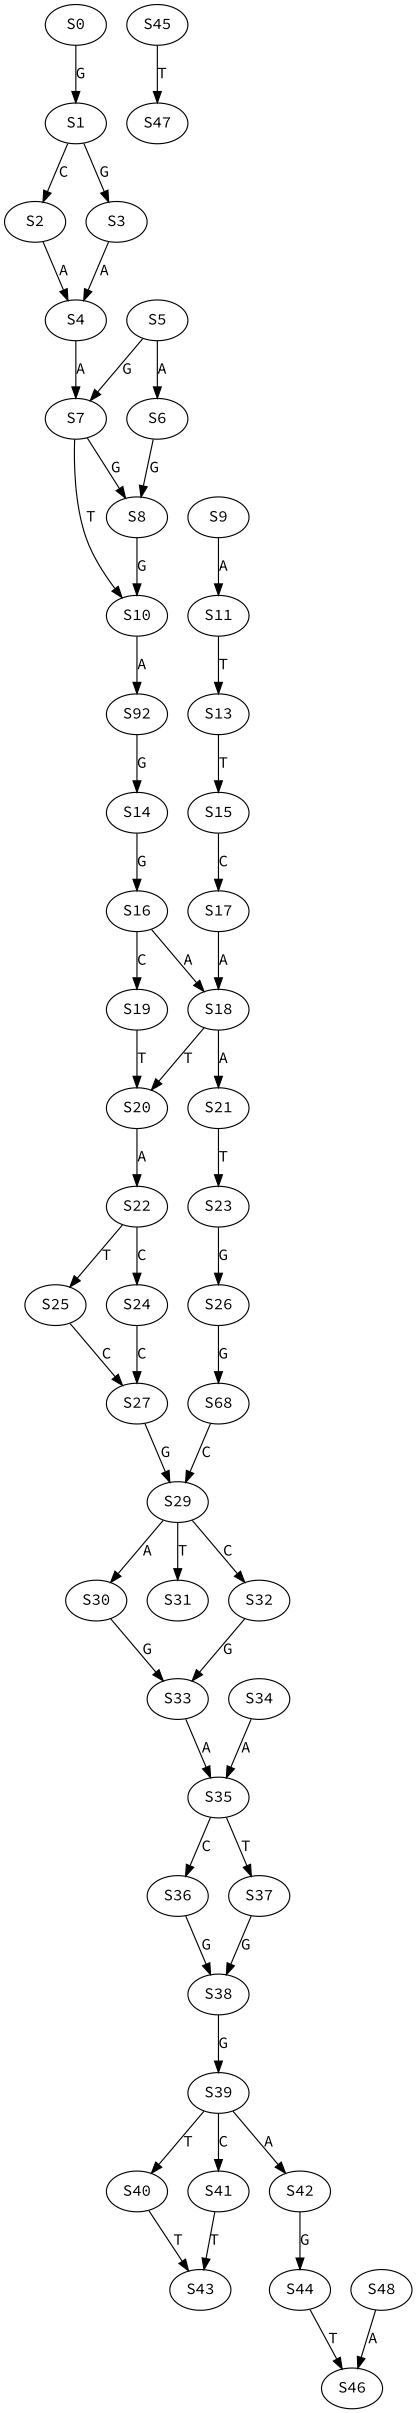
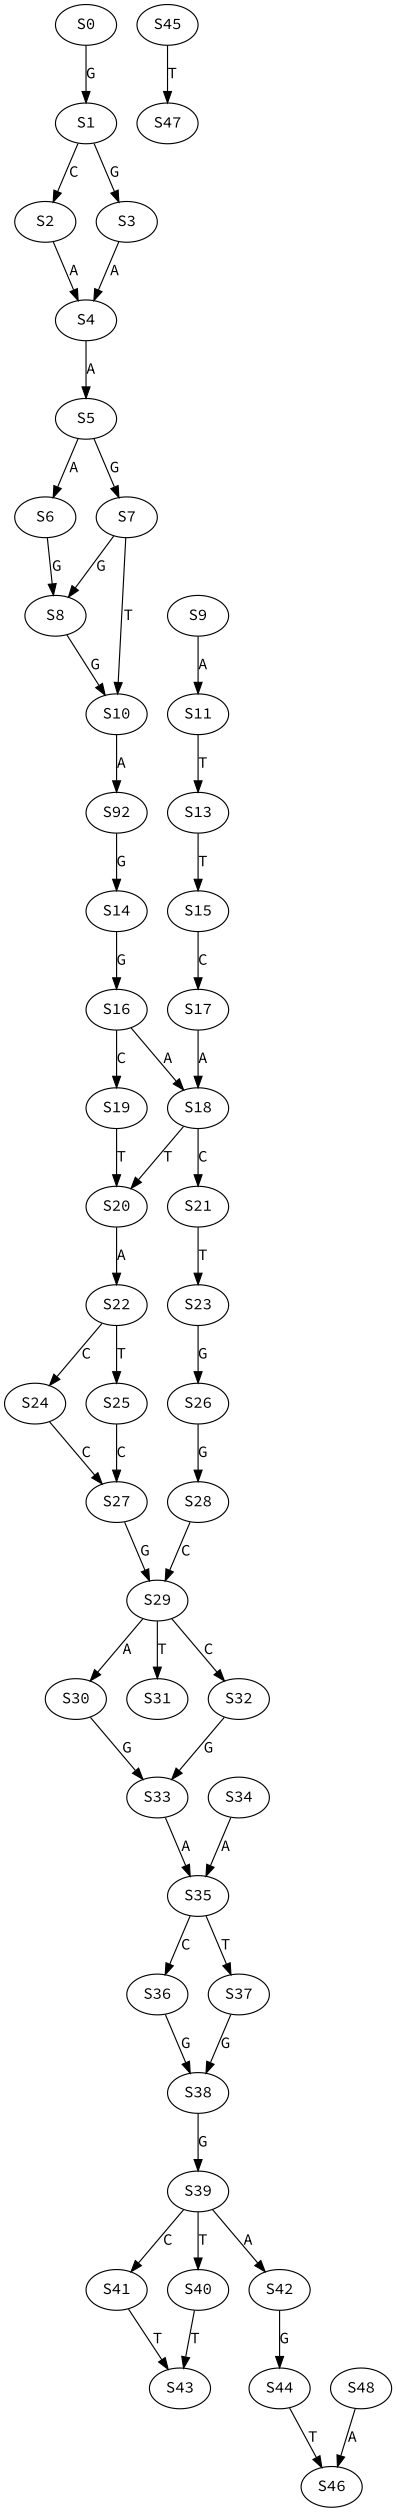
(76, 364) -> (86, 364)
(224, 1059) -> (203, 1157)
(218, 1404) -> (198, 1502)
